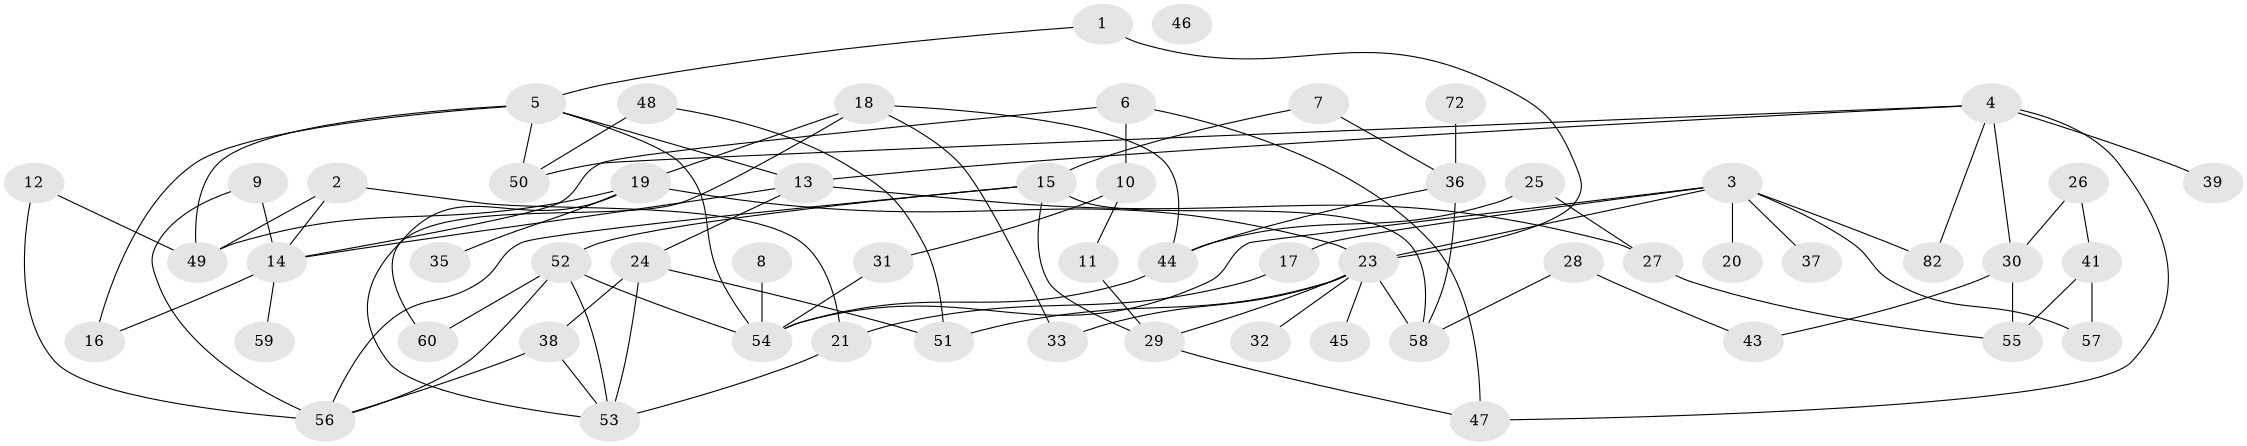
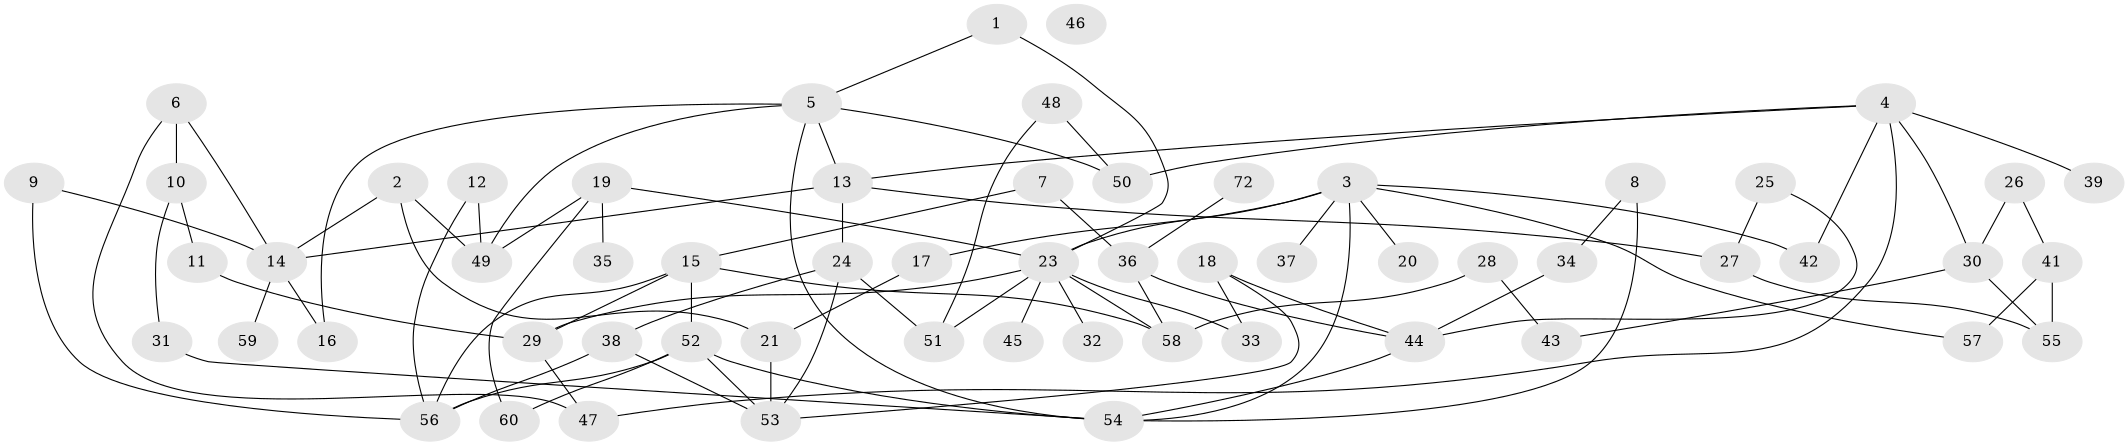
(791, 130) -> none
none -> (1567, 262)
(1933, 262) -> (1810, 262)
